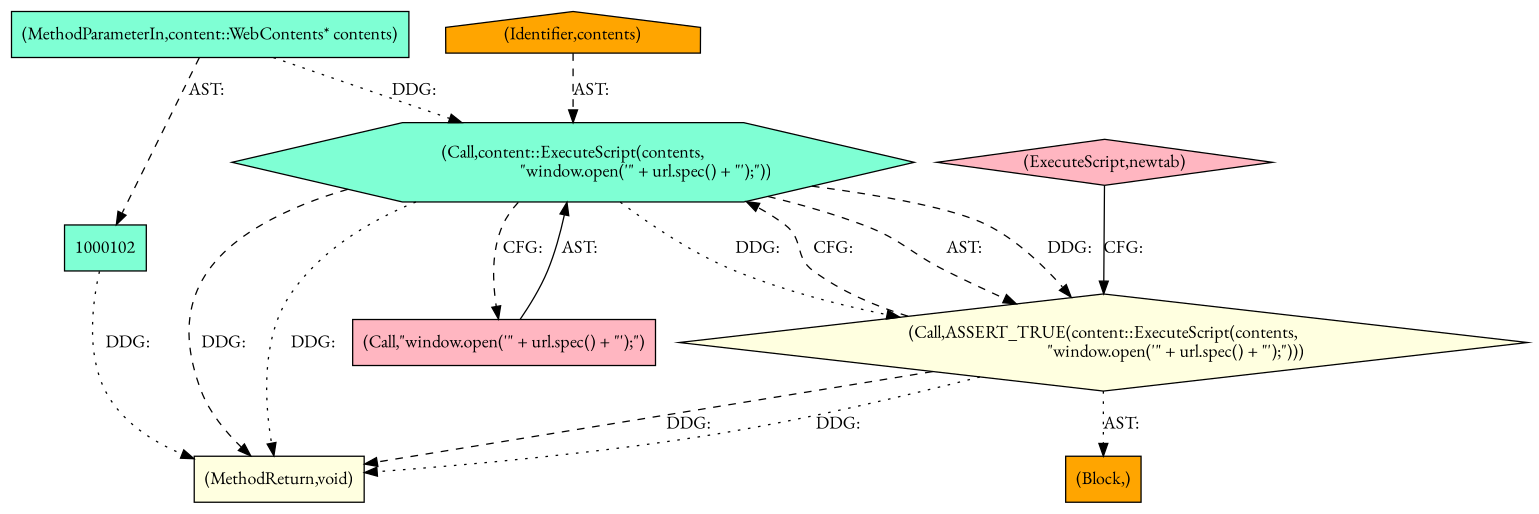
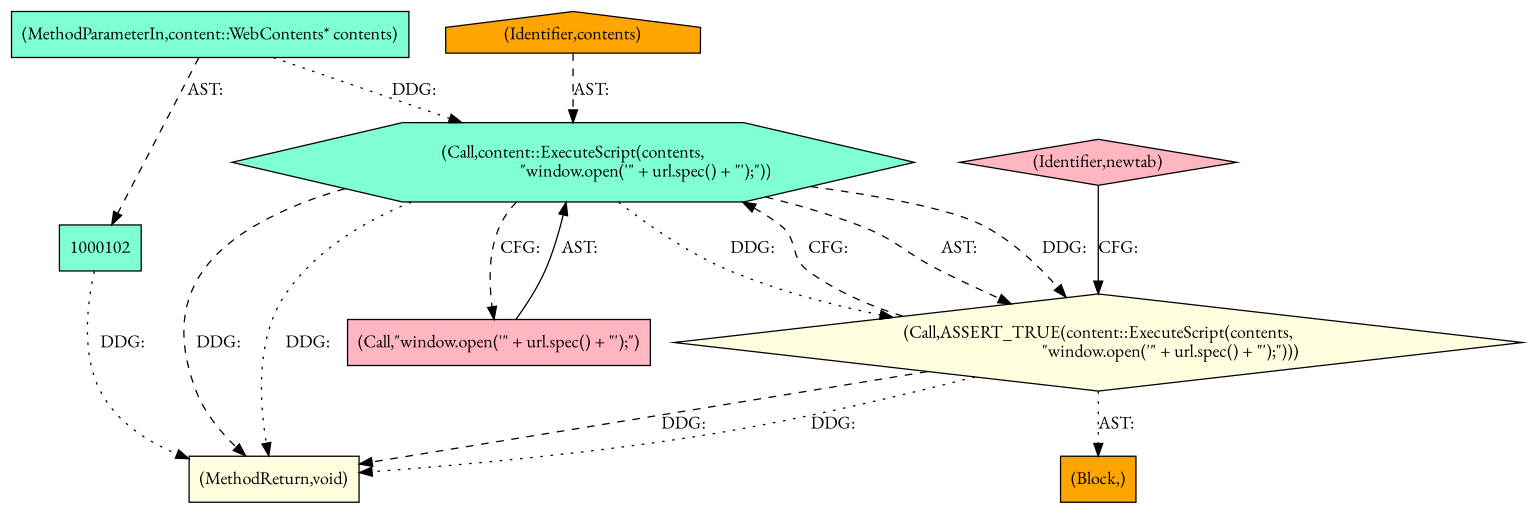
(1105, 162) -> (1098, 162)
